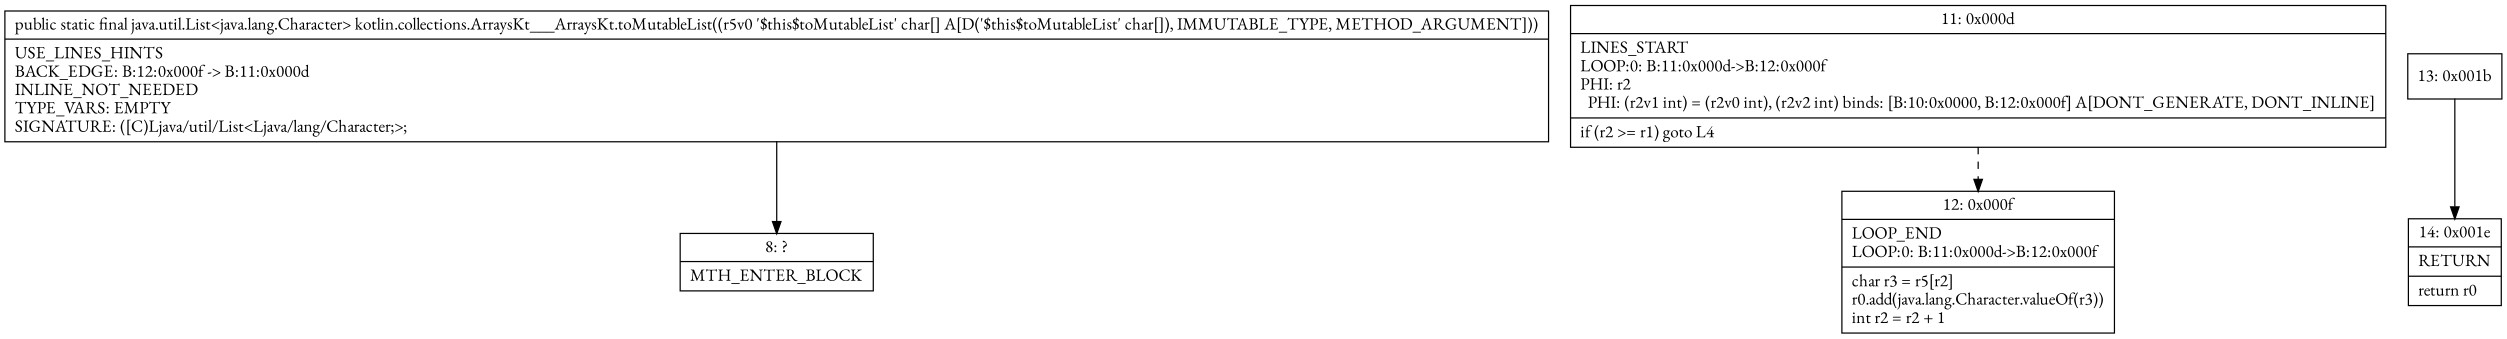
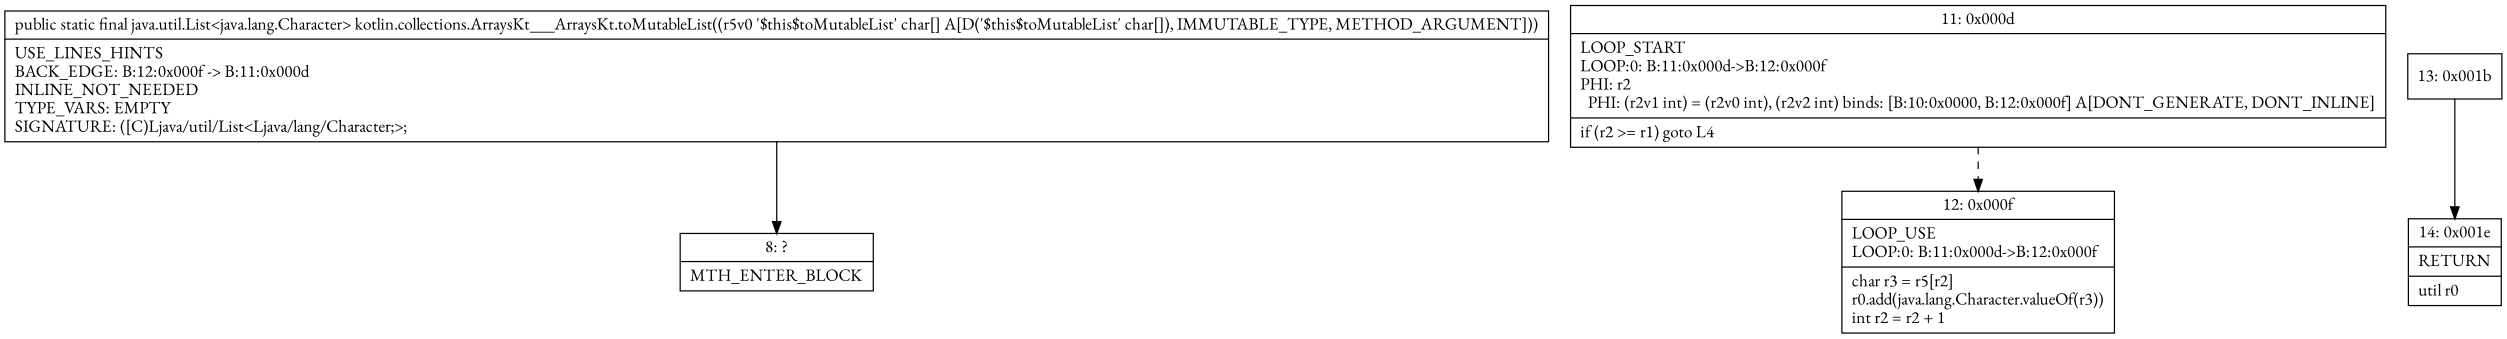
(1635, 48) -> (1634, 48)
(1897, 233) -> (1894, 233)
(2448, 290) -> (2439, 290)
